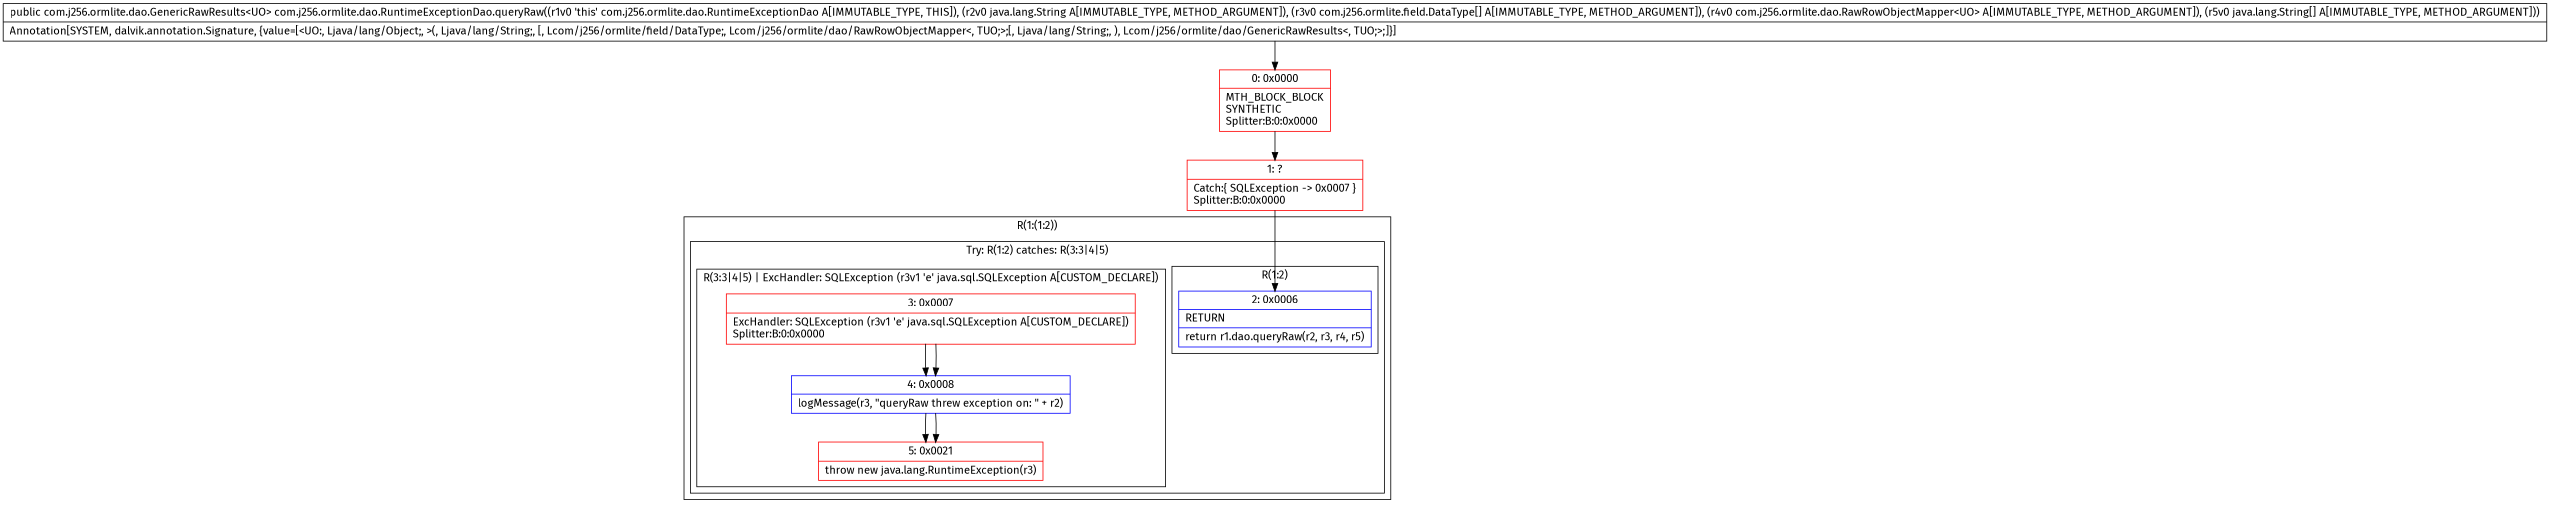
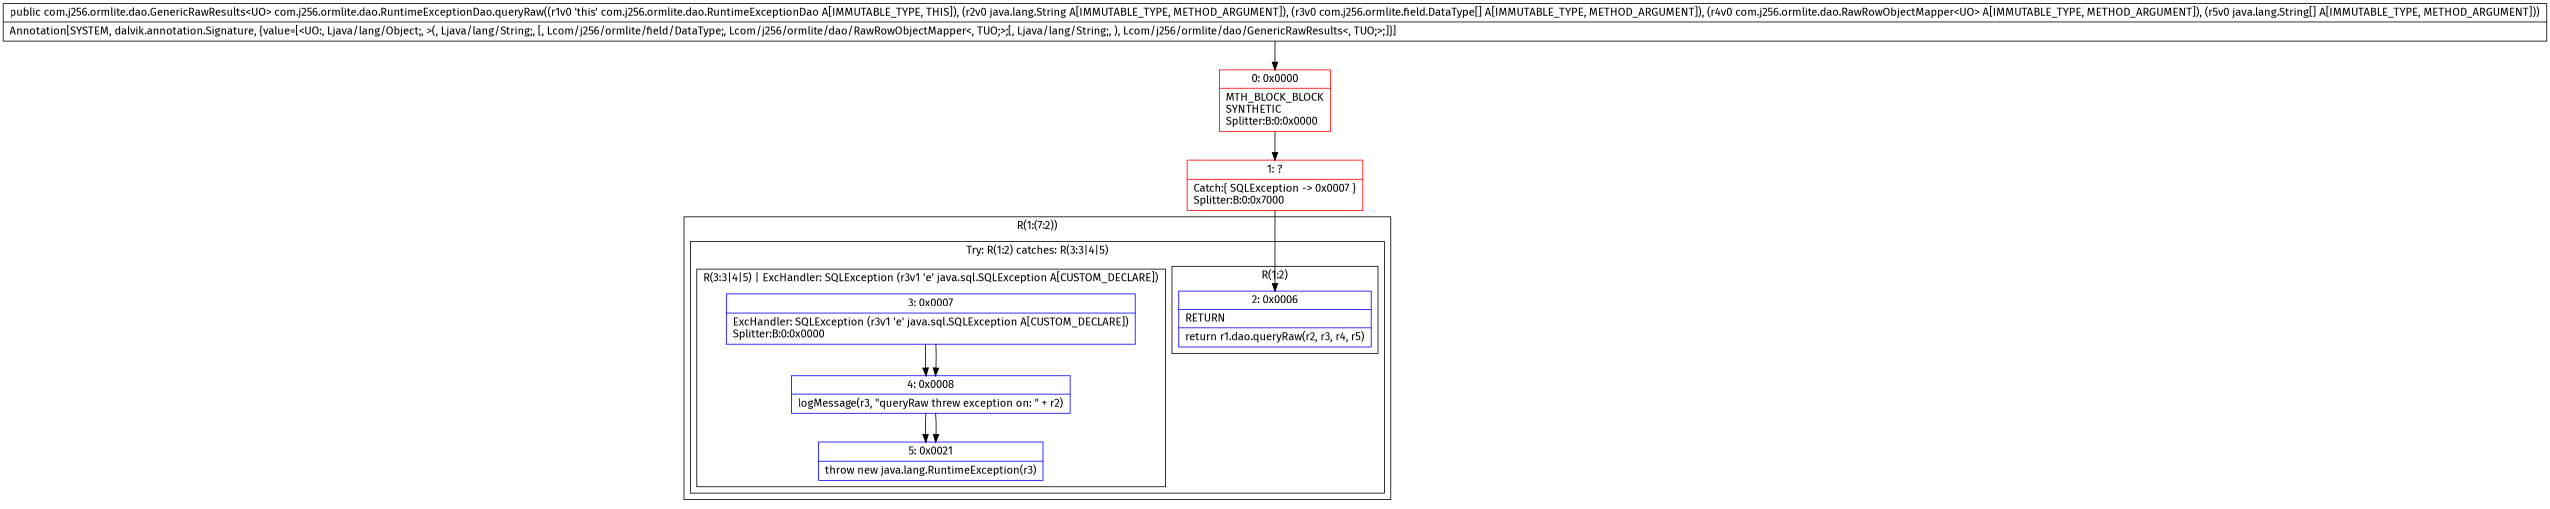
(1239, 200) -> (1239, 200)
(1037, 226) -> (1037, 226)
(931, 319) -> (931, 319)
(931, 461) -> (931, 461)
